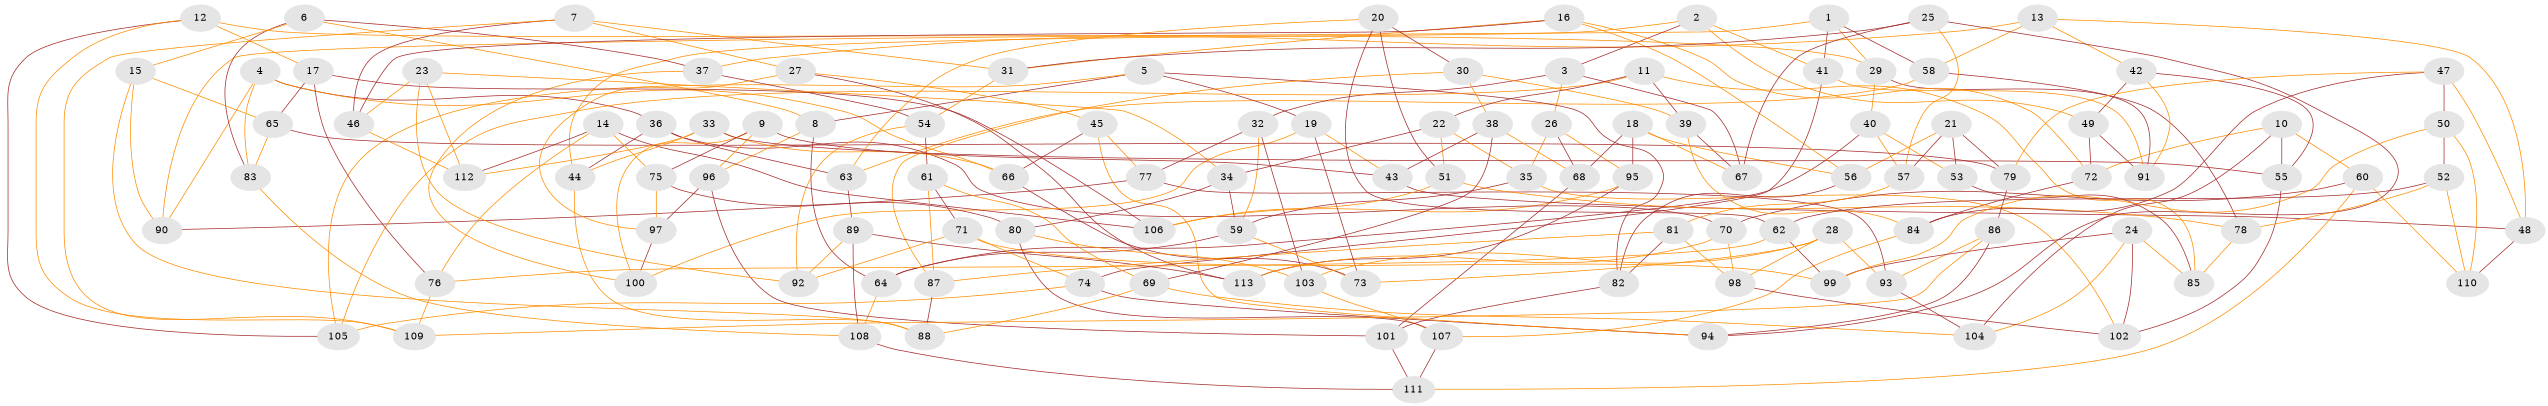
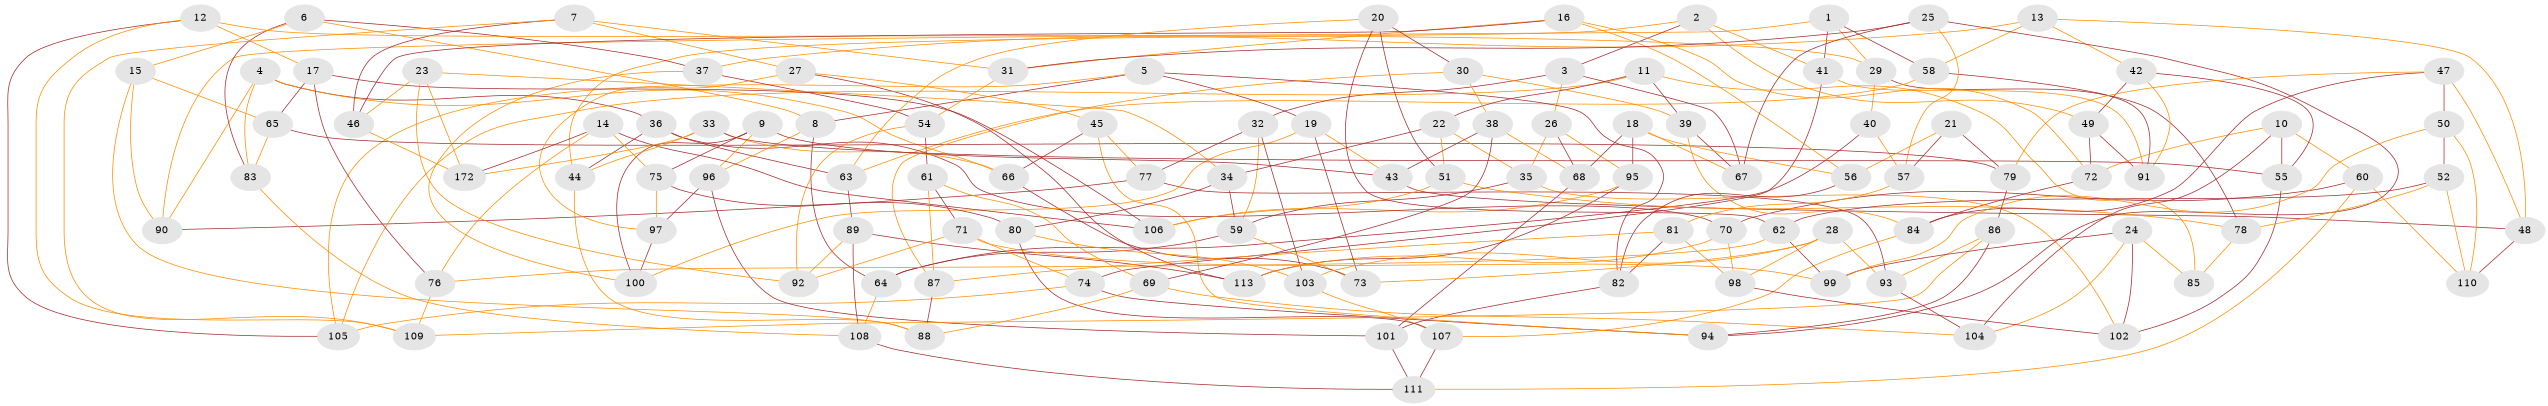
(631, 163) -> (631, 163)
(465, 177) -> (465, 177)
(1957, 177) -> none
